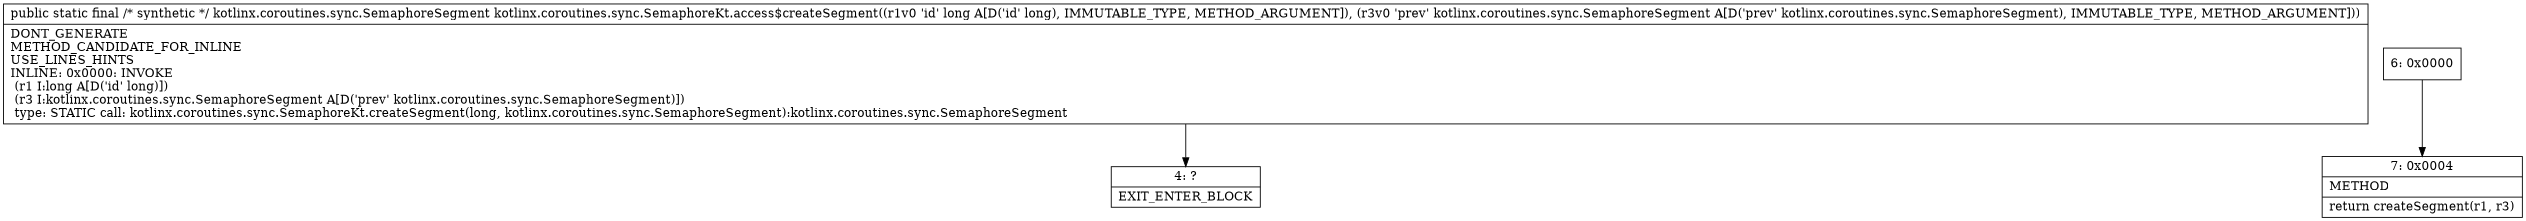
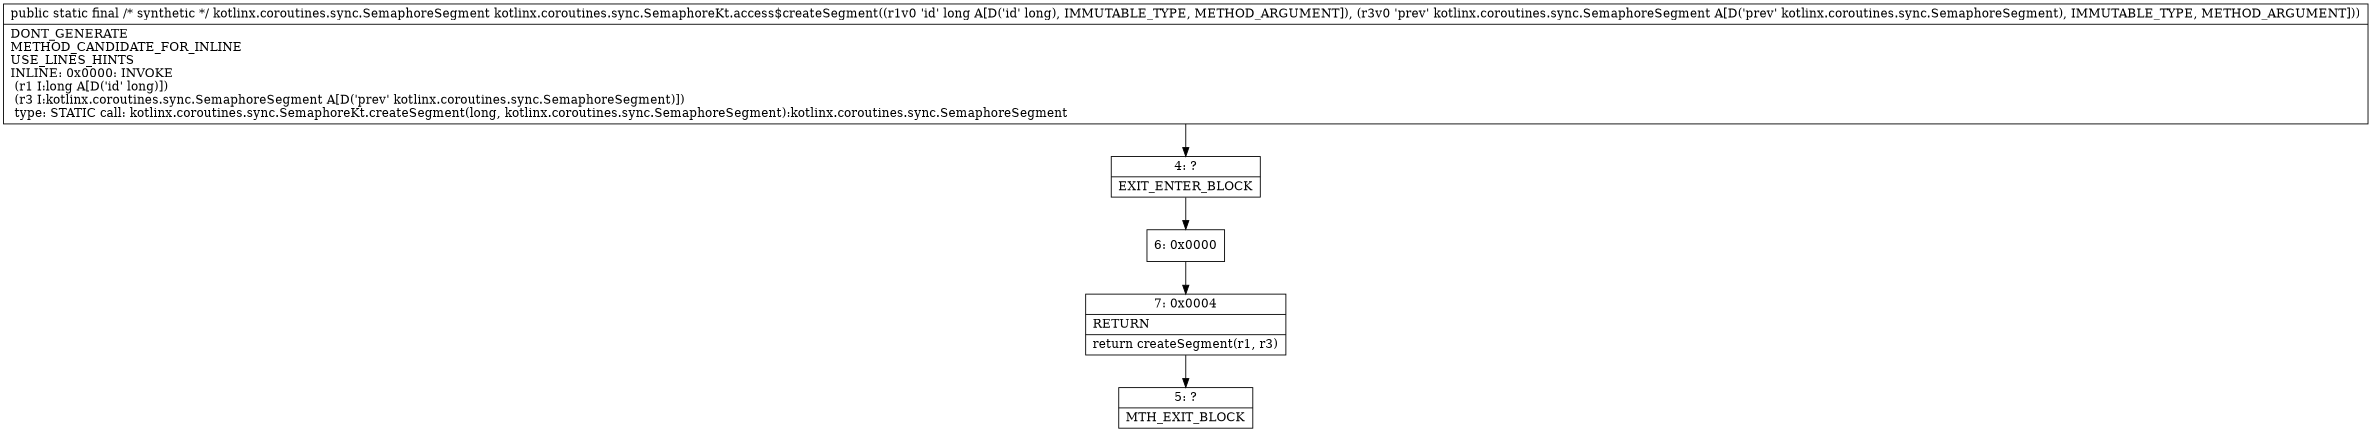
(2360, 187) -> (1121, 324)
none -> (1186, 209)
none -> (1186, 408)
